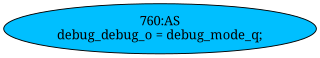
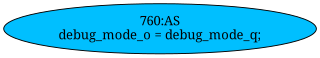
(160, 29) -> (160, 29)
